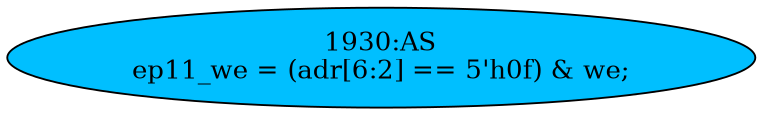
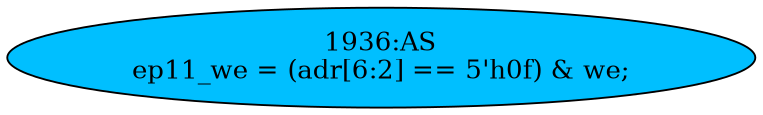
(381, 58) -> (381, 58)
